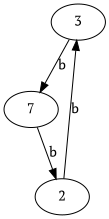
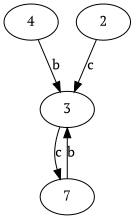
none -> (31, 22)
(62, 66) -> (59, 153)
(75, 109) -> (91, 66)
(45, 148) -> (67, 158)
